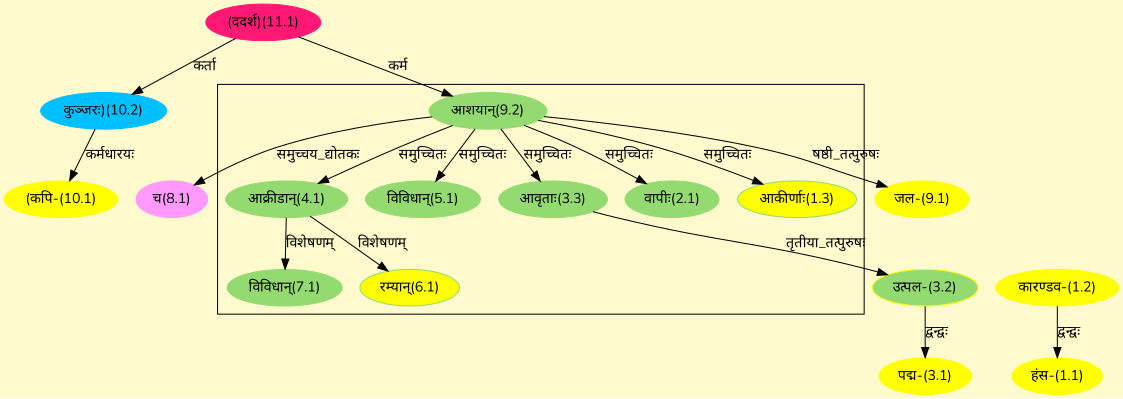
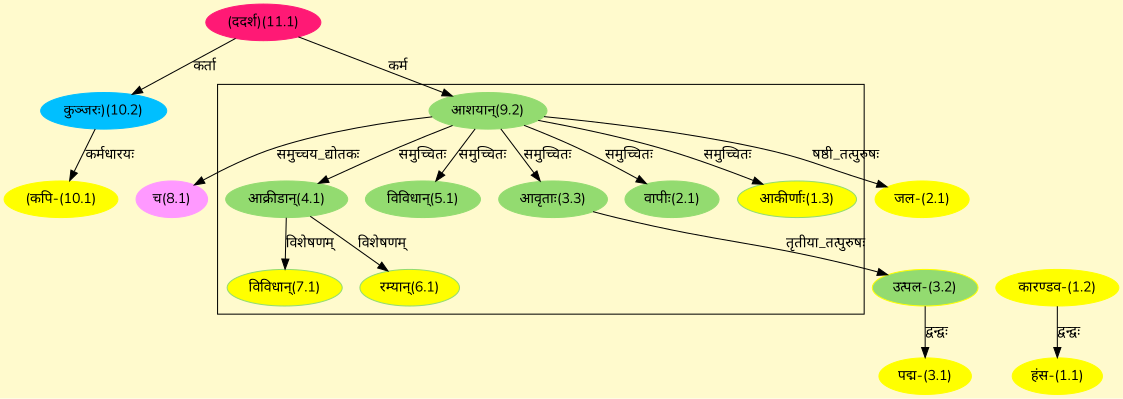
(922, 199) -> (922, 199)
(285, 288) -> (285, 288)
